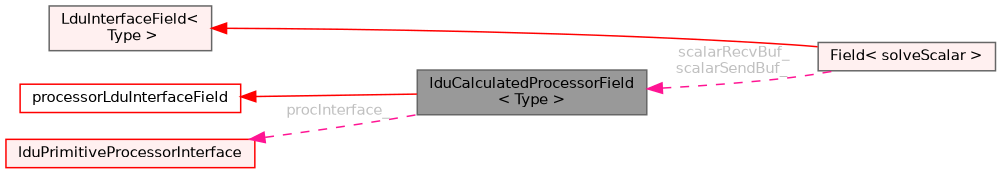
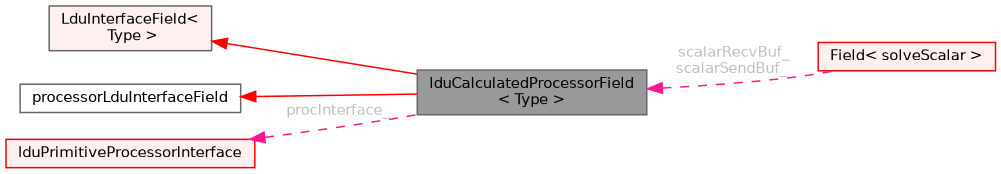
(522, 33) -> (322, 59)
(907, 57) -> (907, 57)
(130, 98) -> (130, 98)
